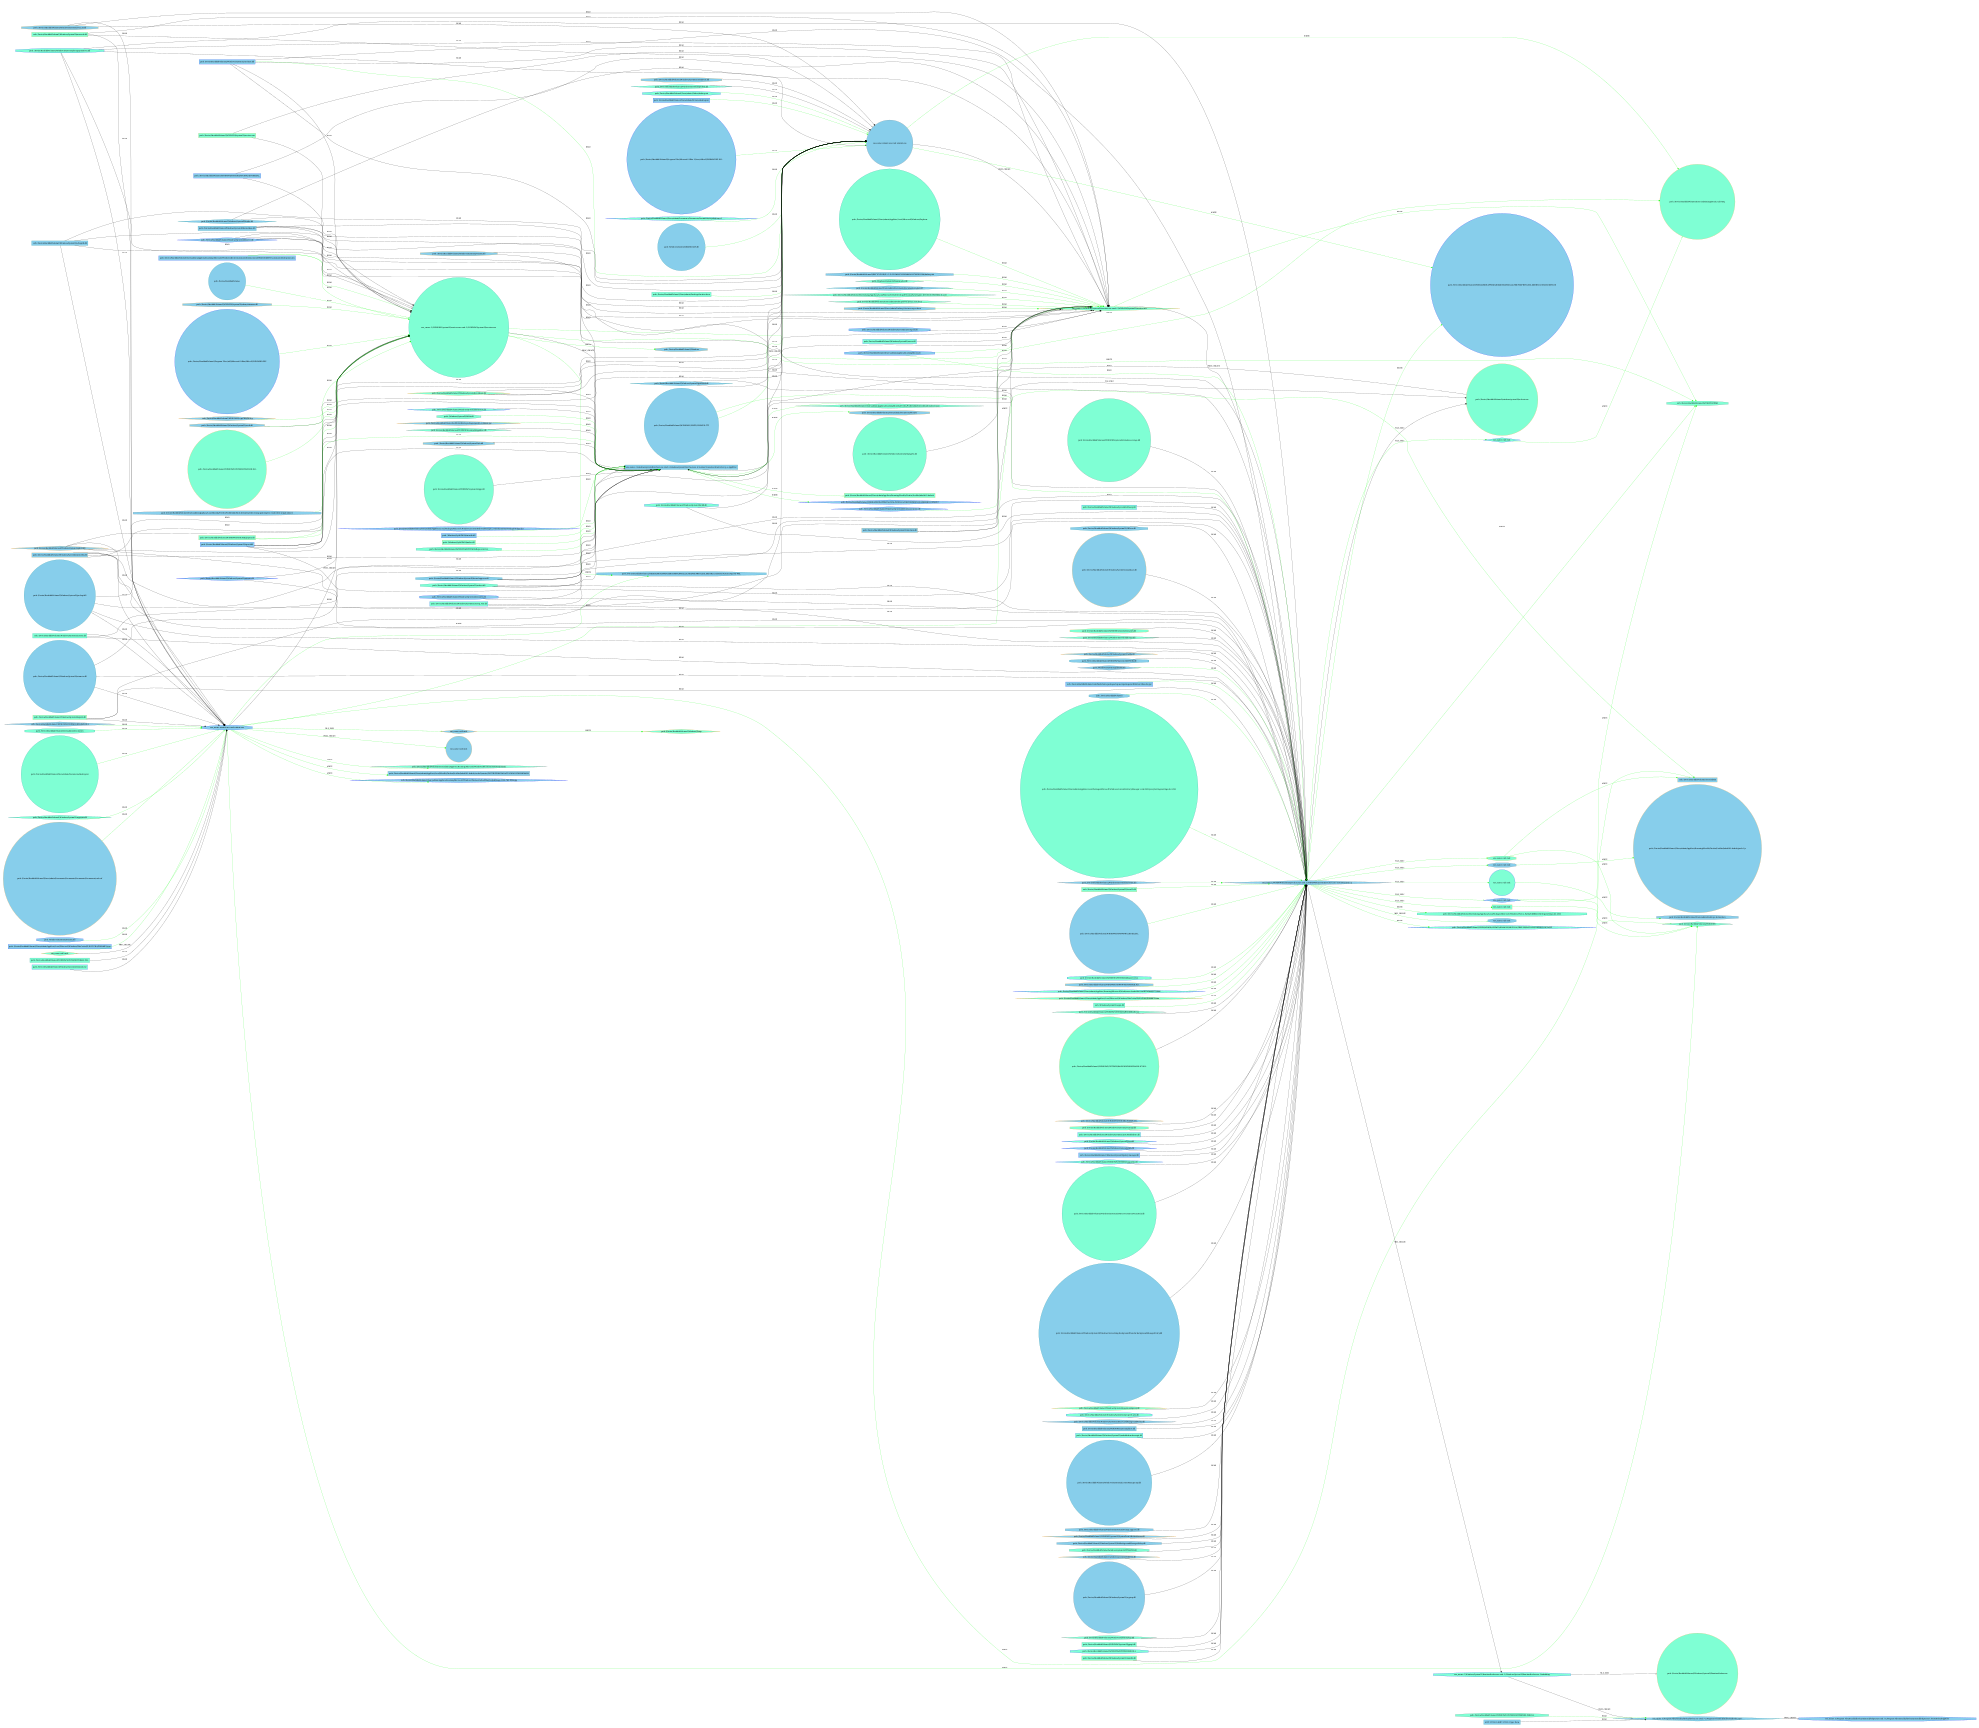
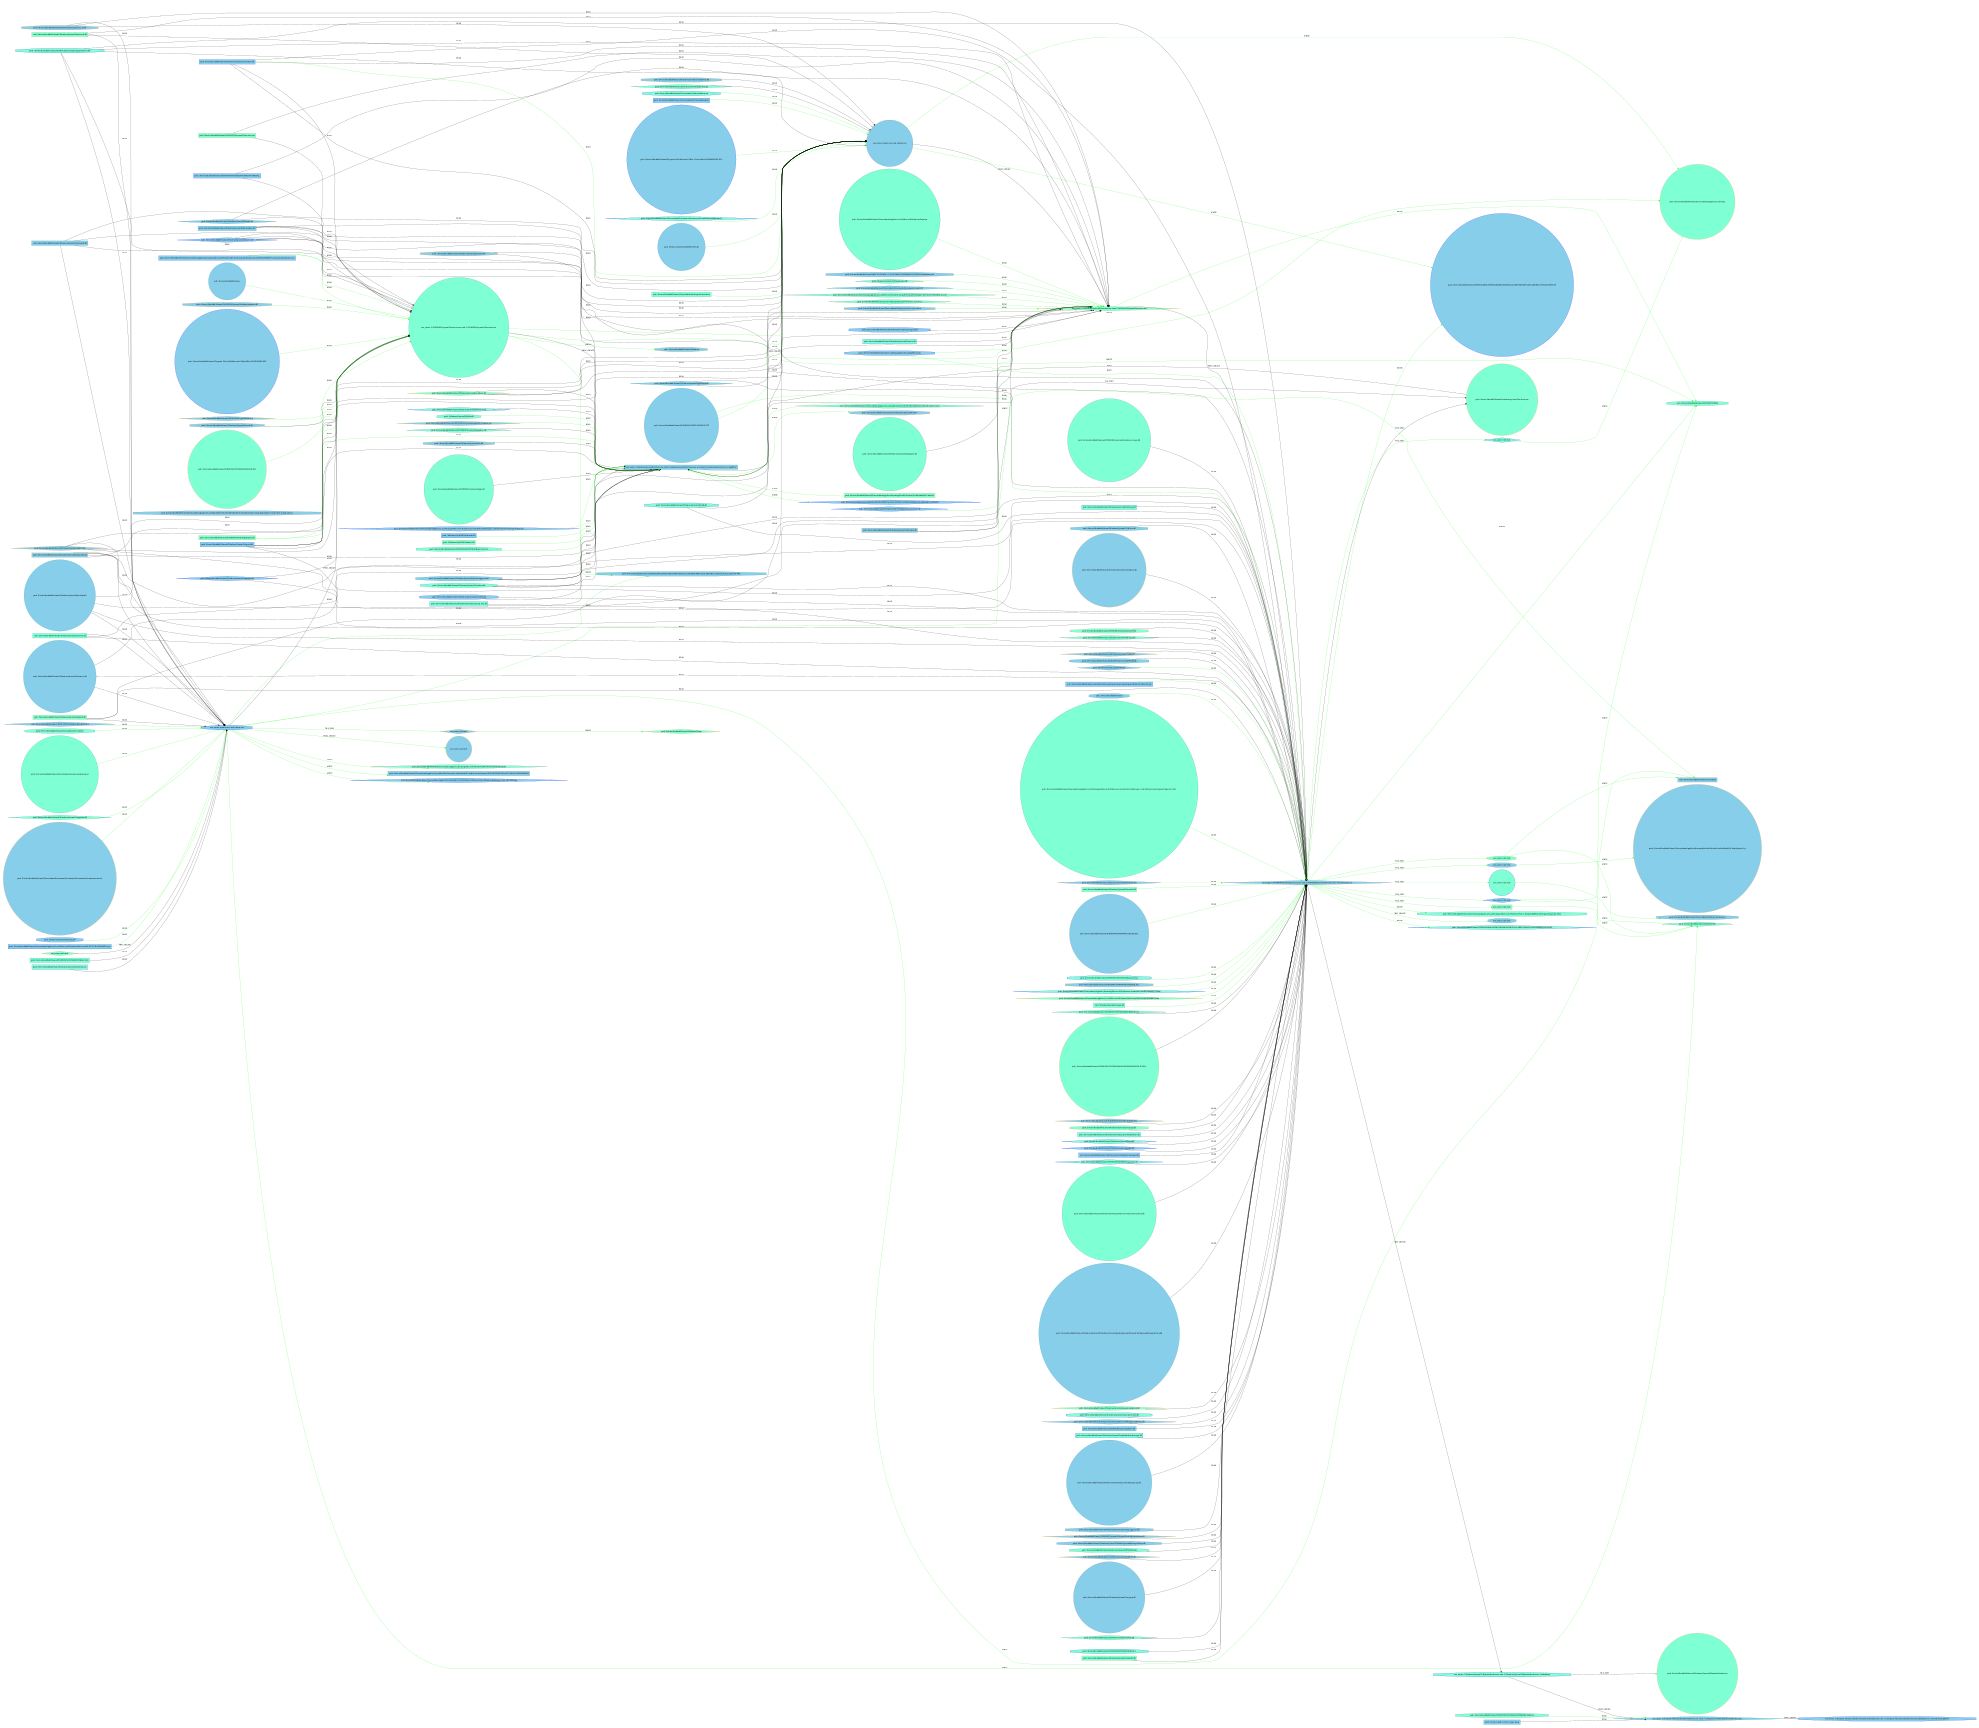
(1109, 1645) -> none
